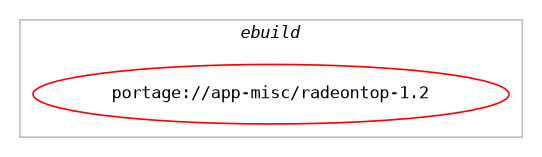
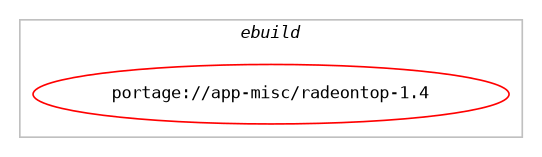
(271, 94) -> (271, 94)
